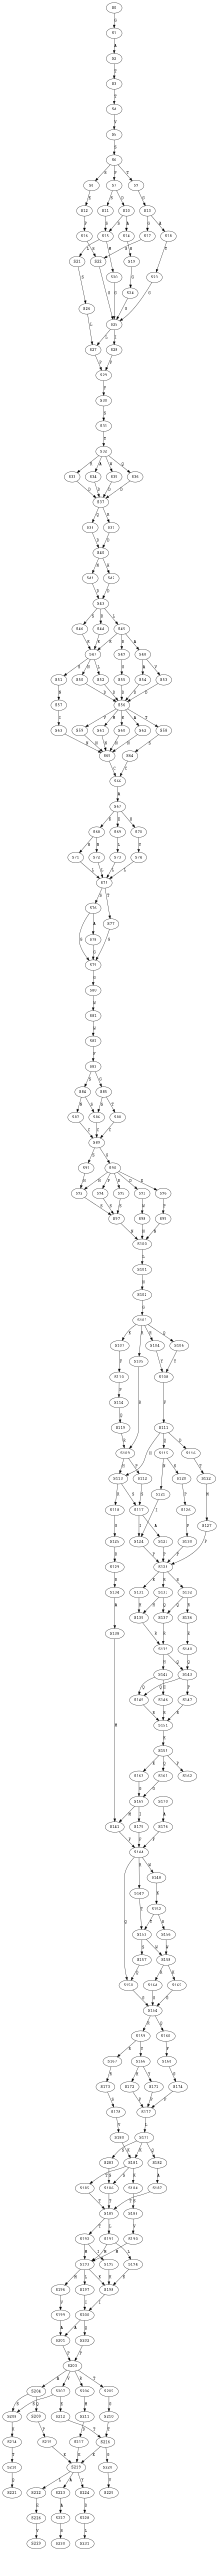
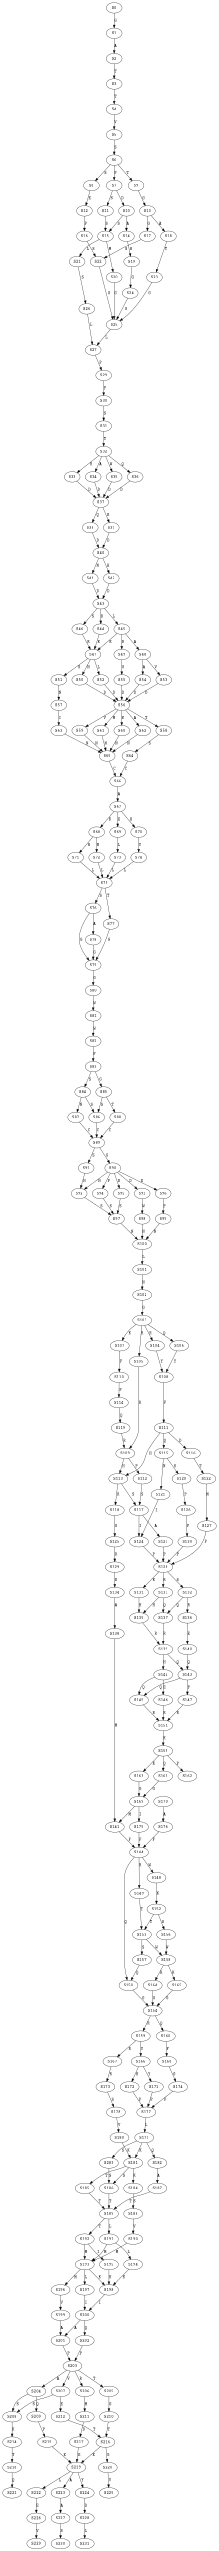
(114, 350) -> none
